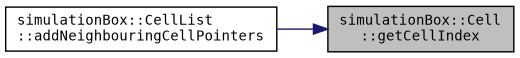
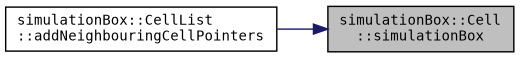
(421, 29) -> (421, 29)
